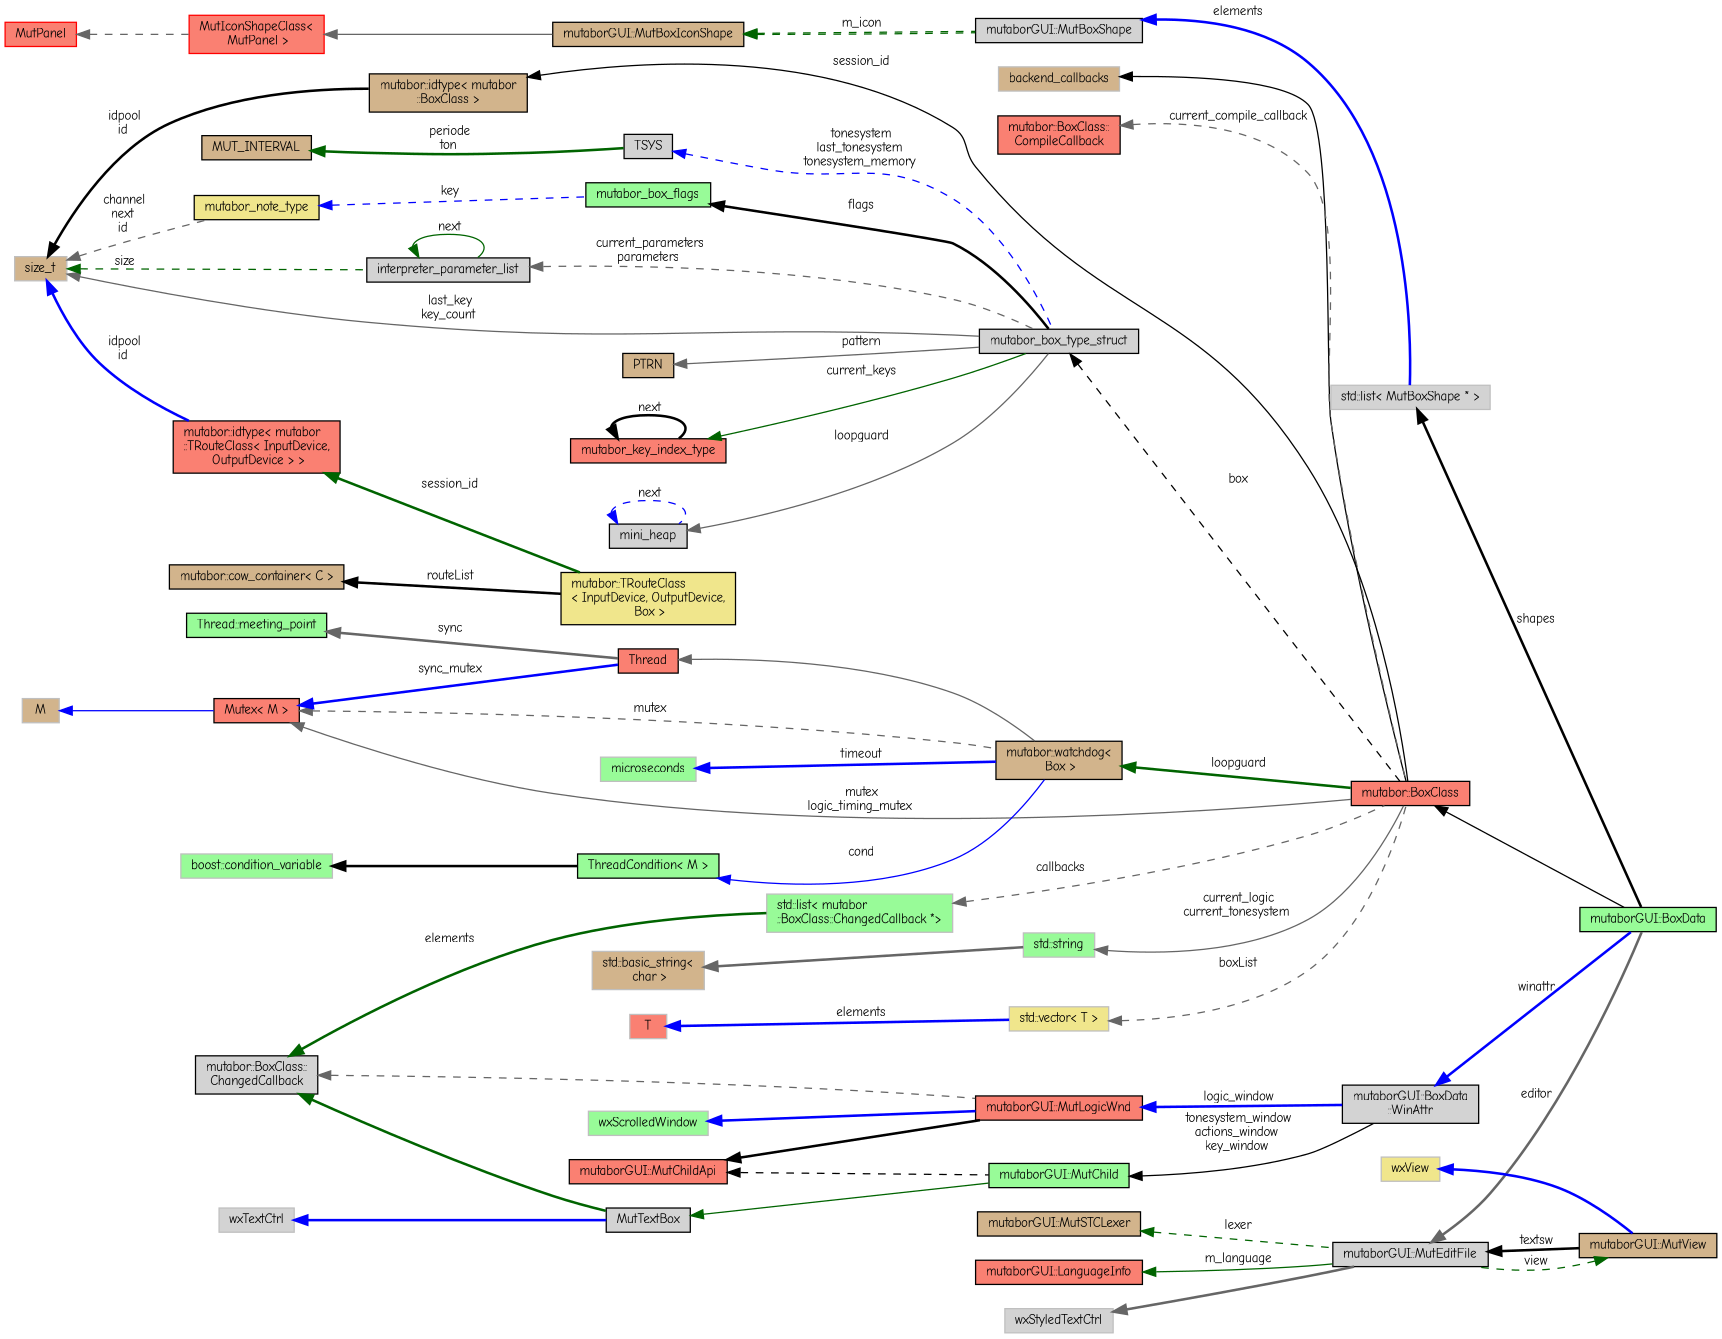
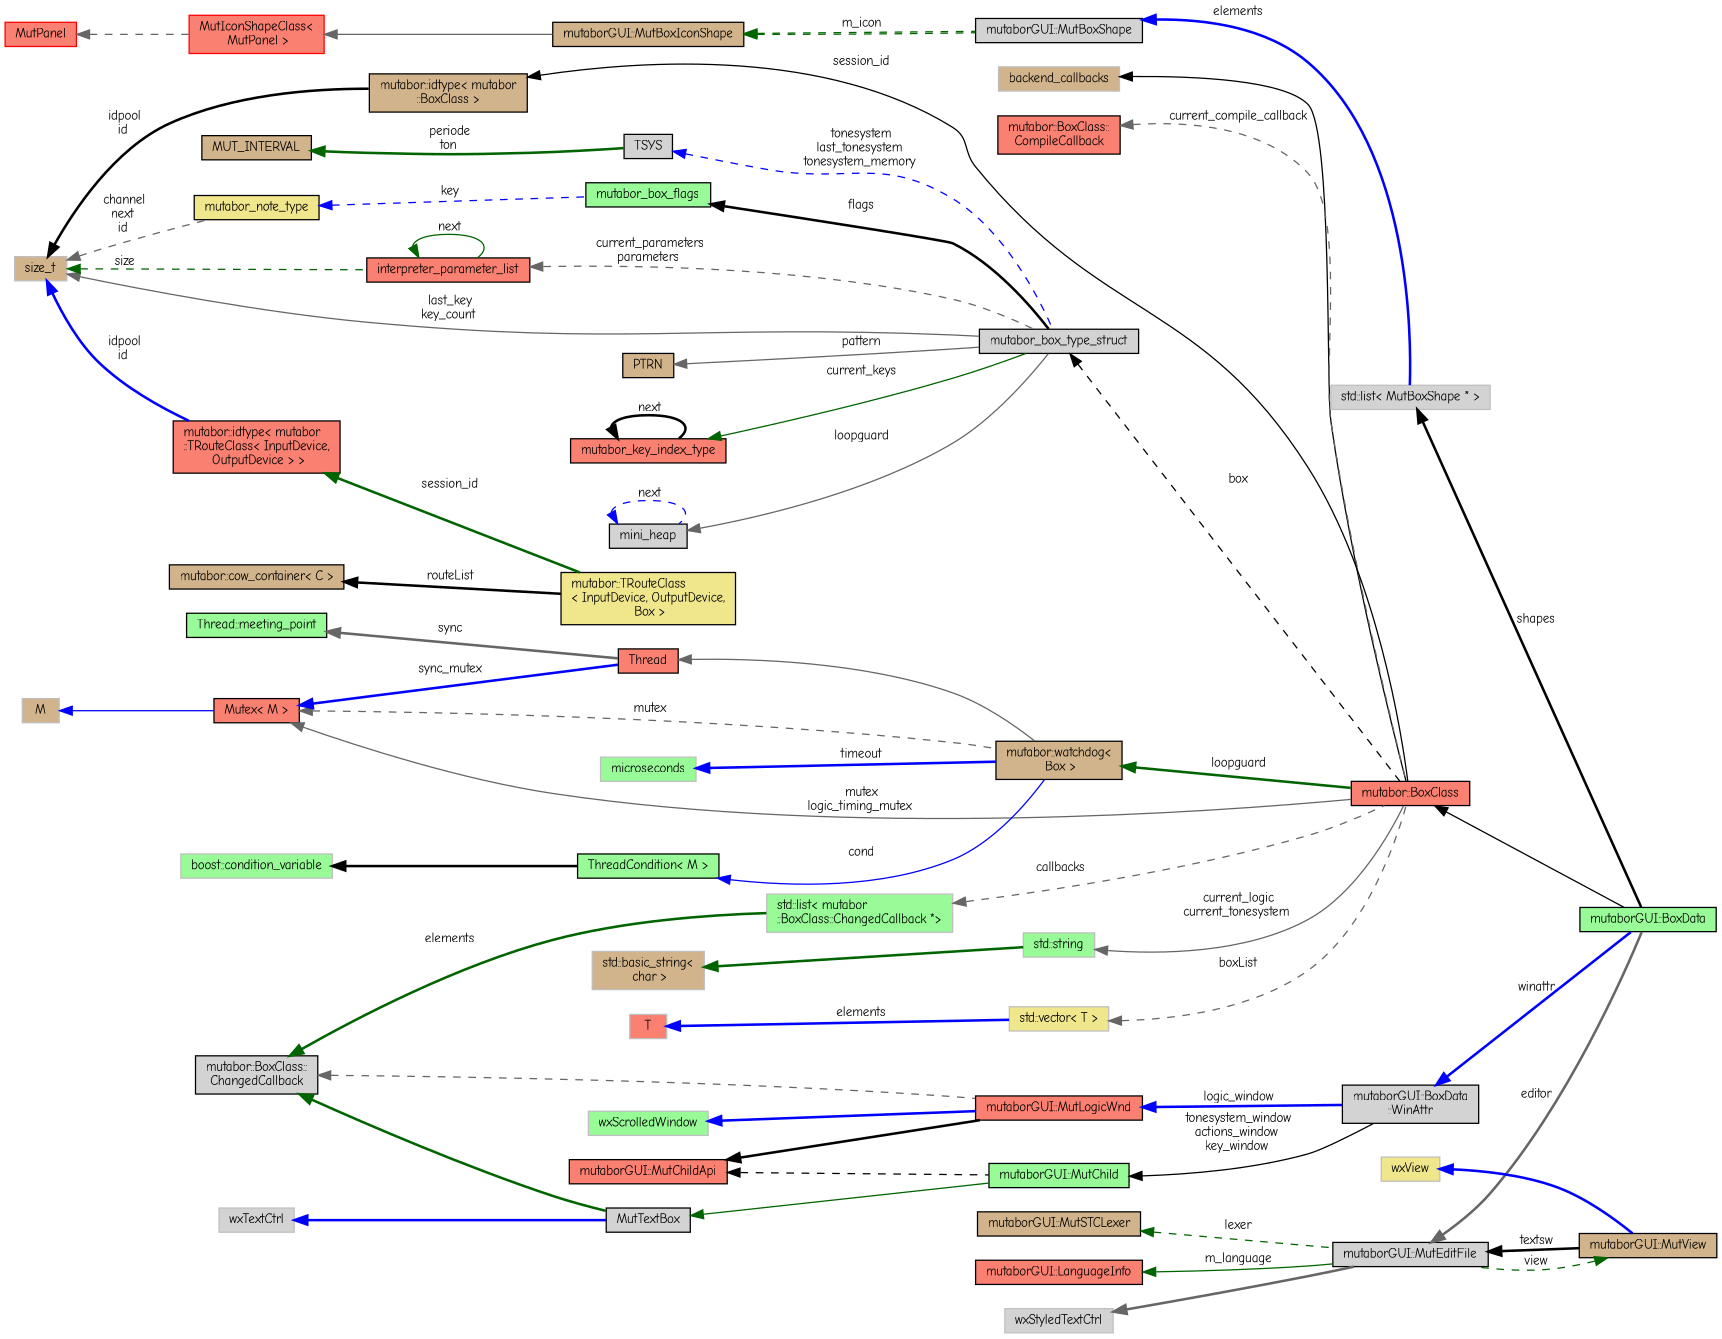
(448, 270) -> (448, 270)
(870, 957) -> (870, 957)
